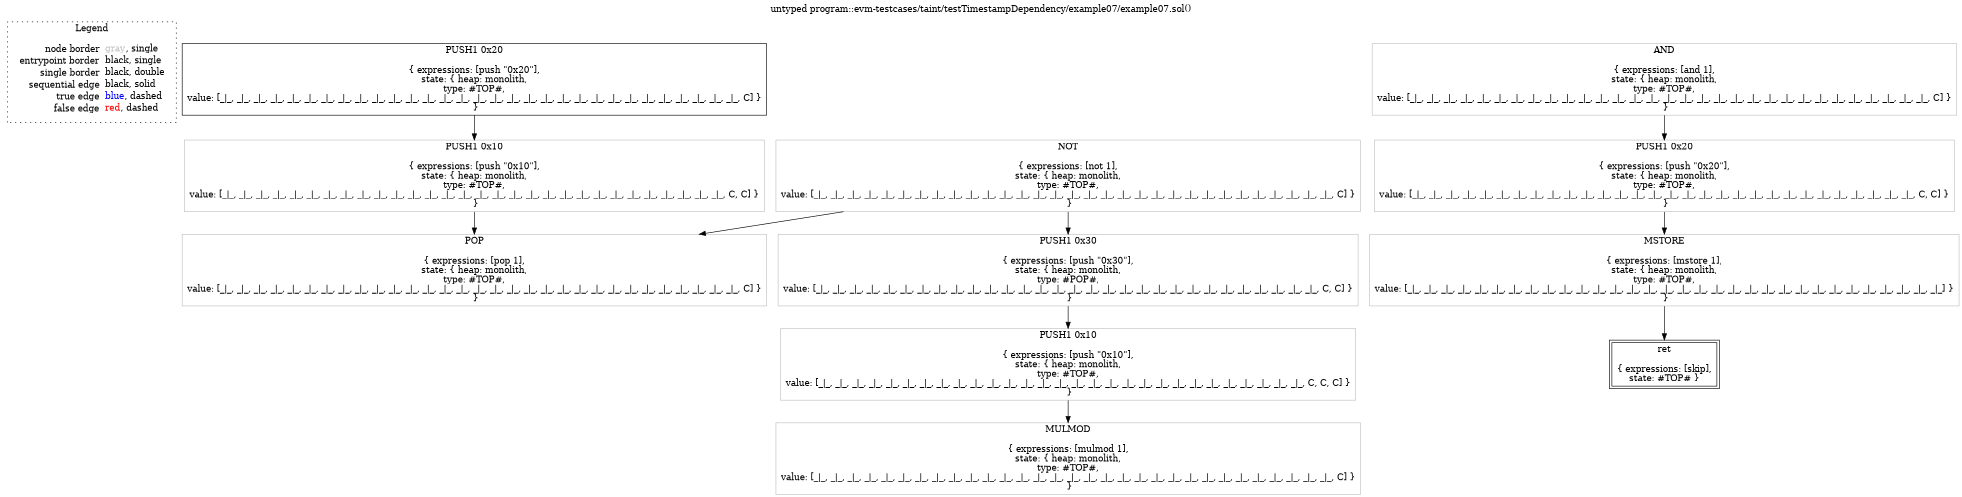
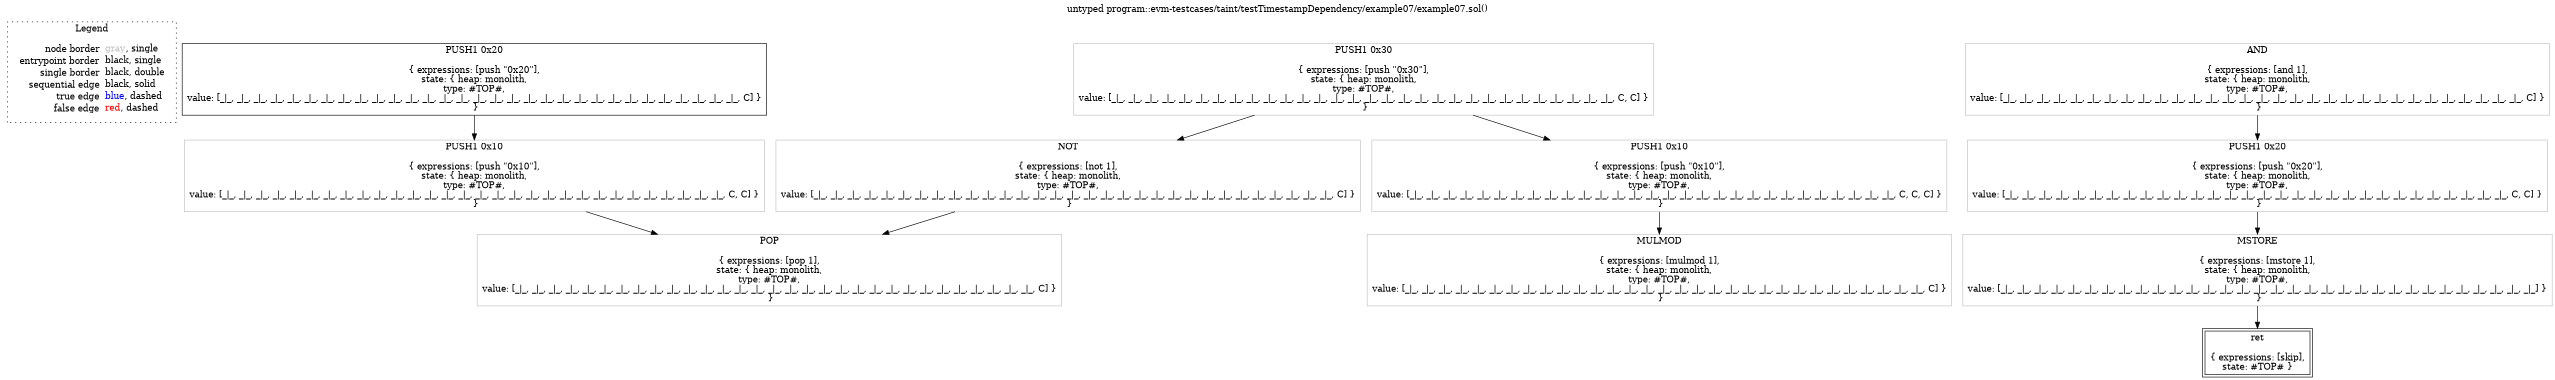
(1068, 220) -> (1219, 127)
(1068, 280) -> (1364, 89)
